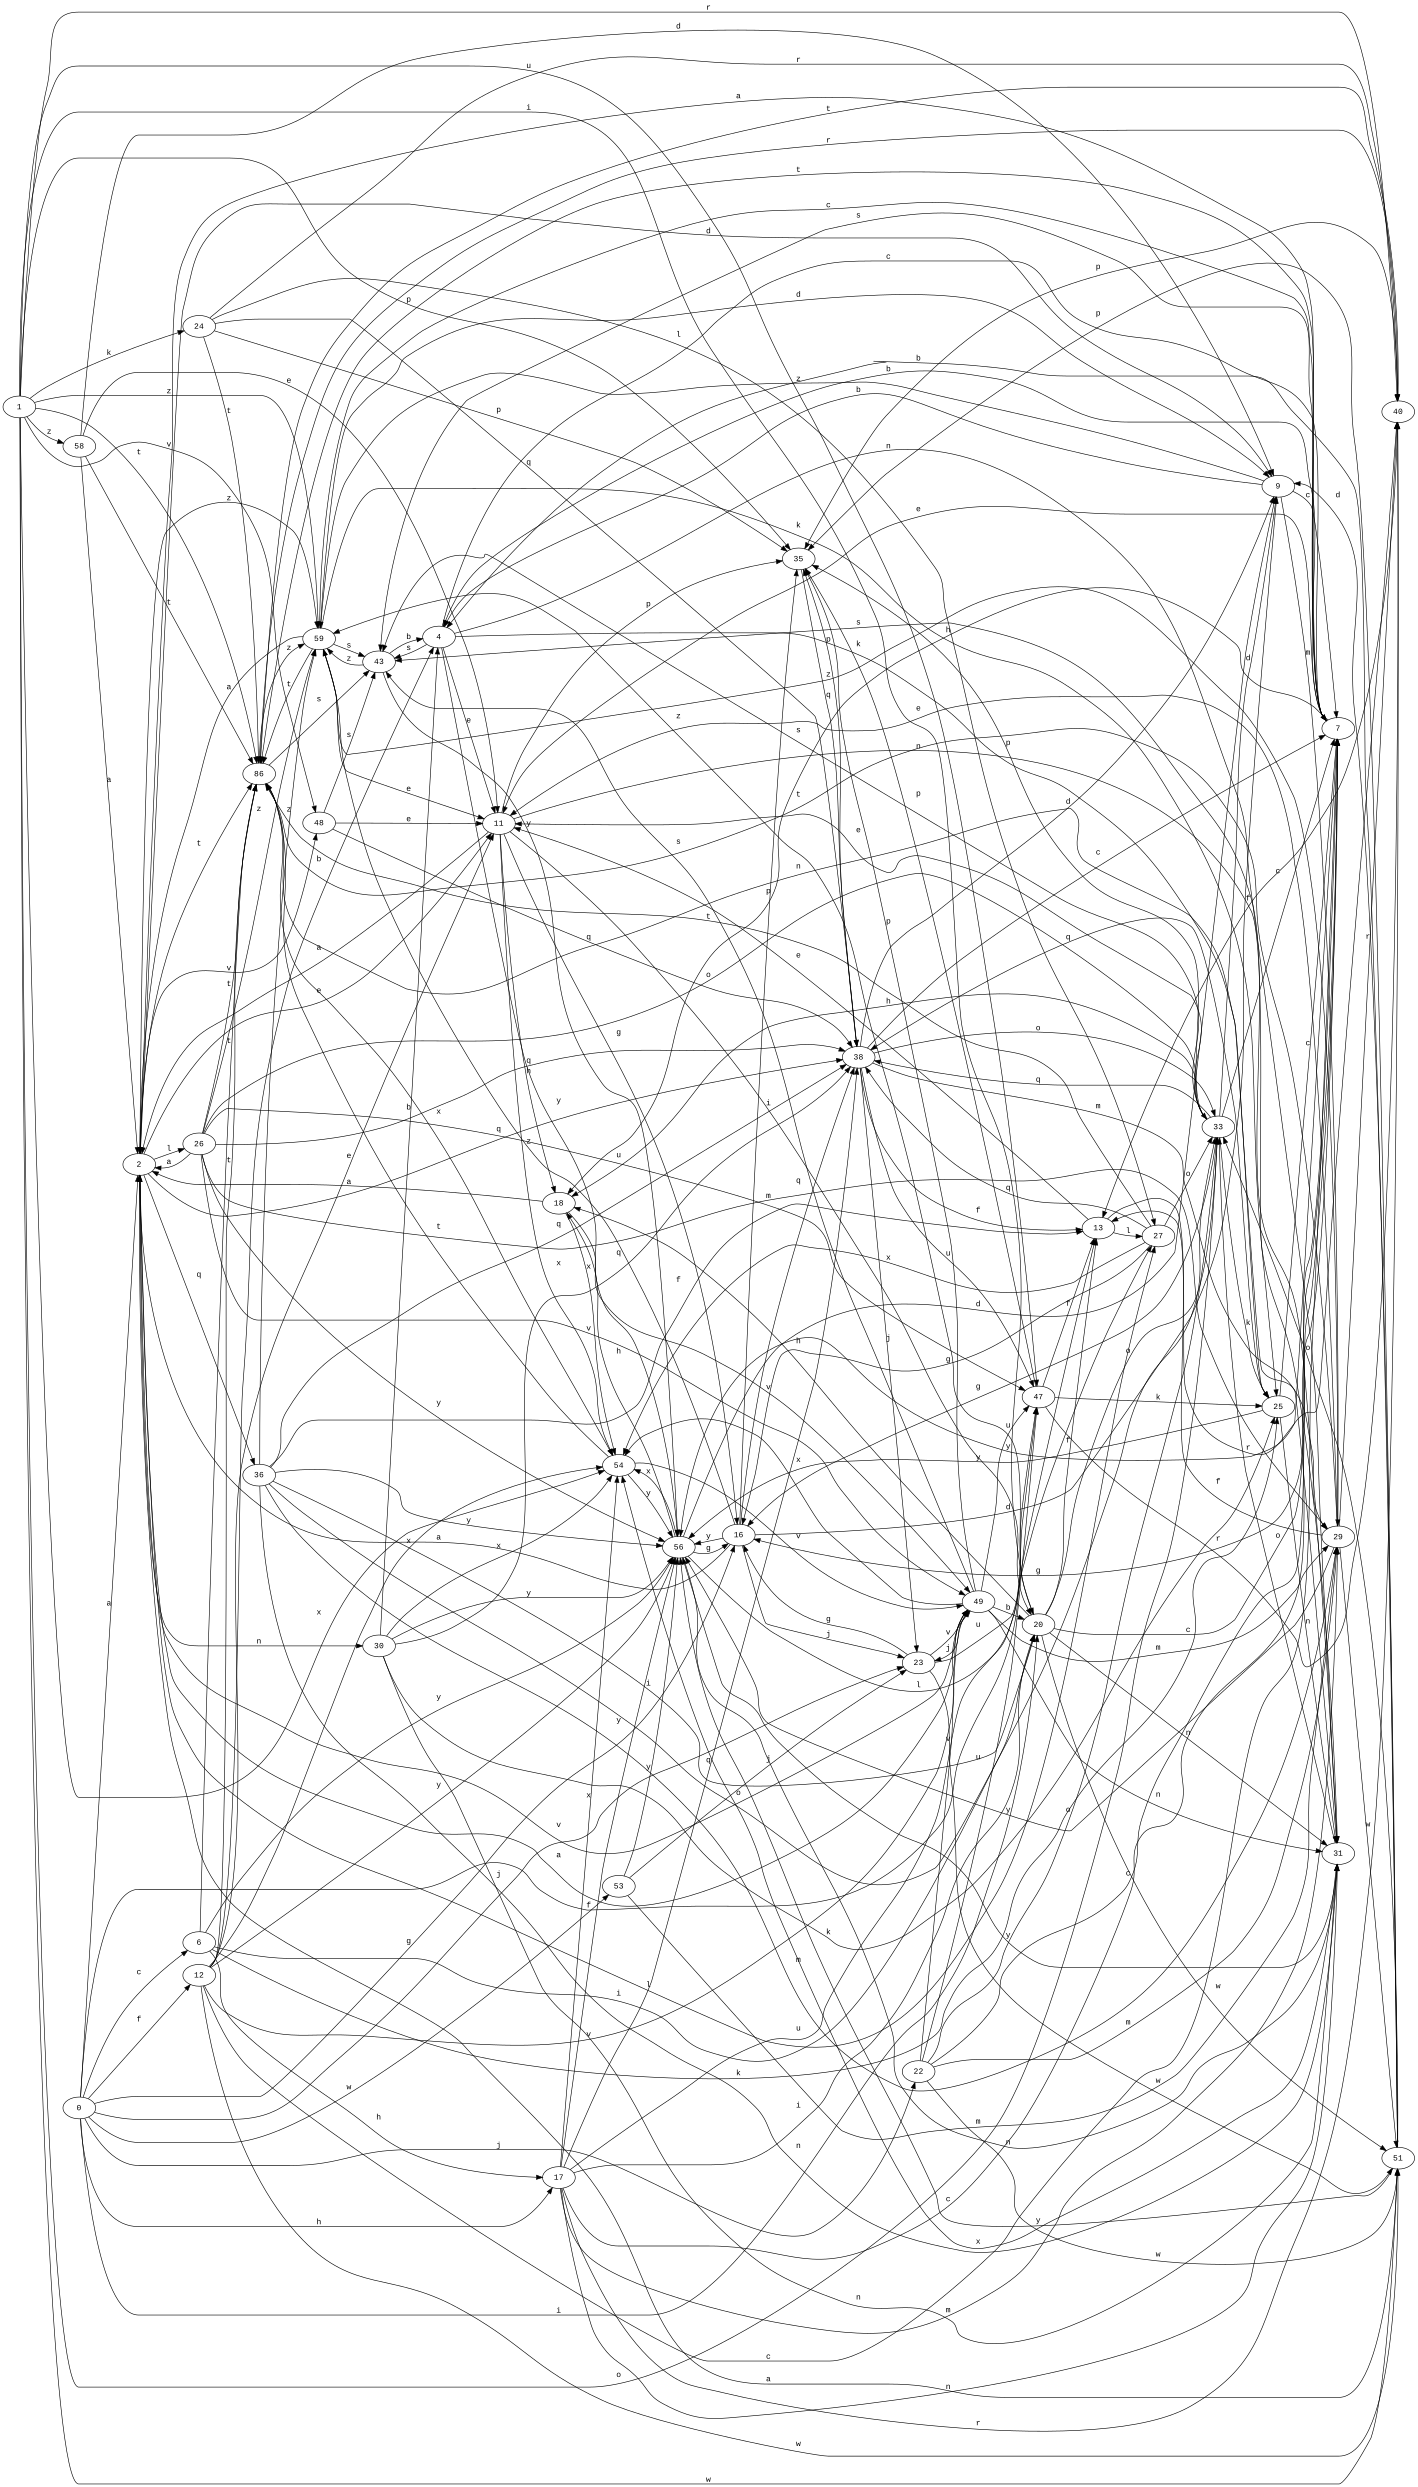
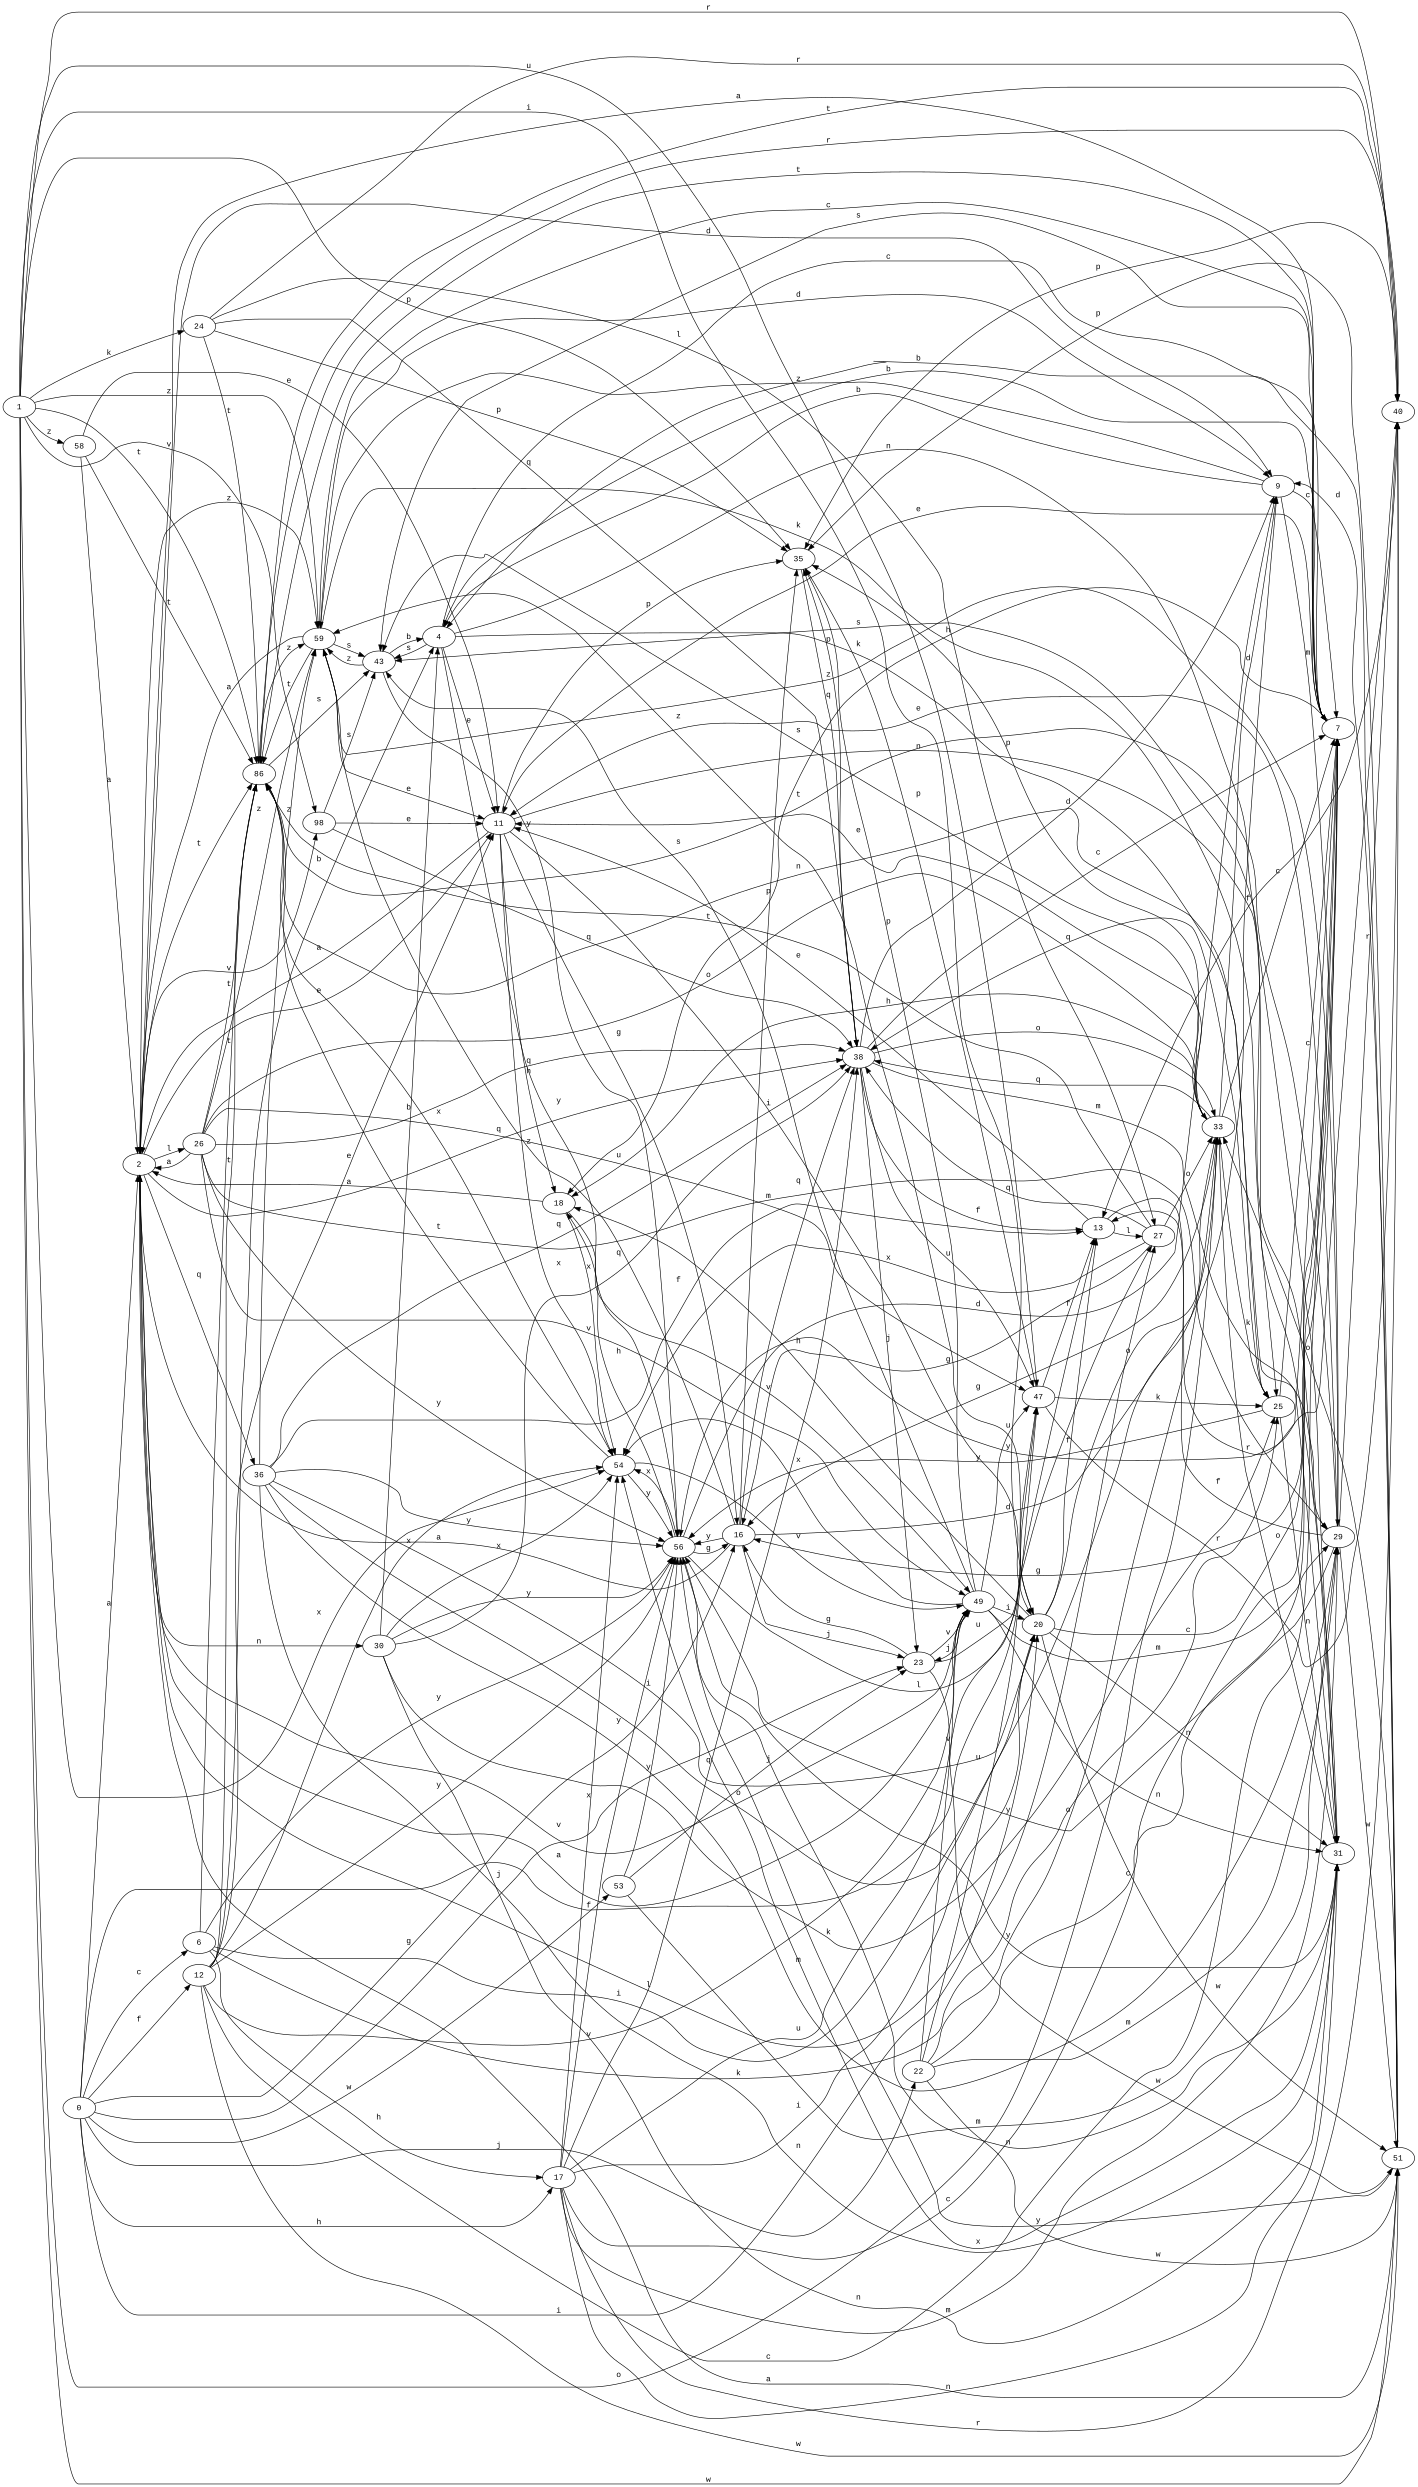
(646, 33) -> none
(319, 823) -> (319, 823)
(1009, 1607) -> (1009, 1607)
